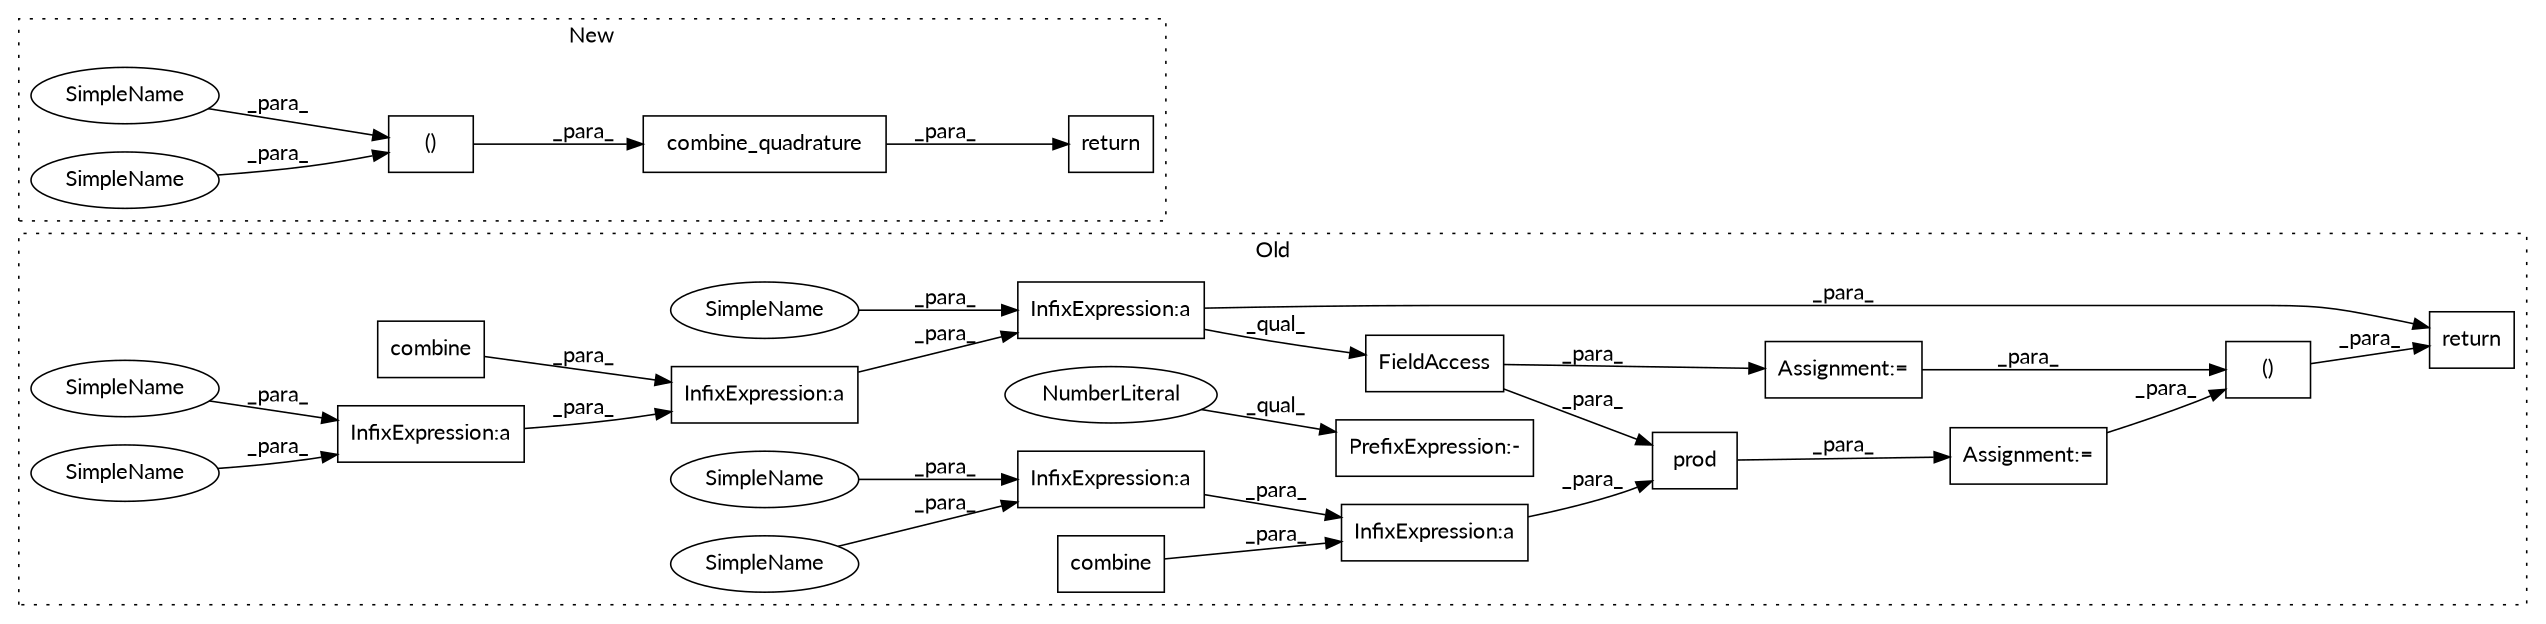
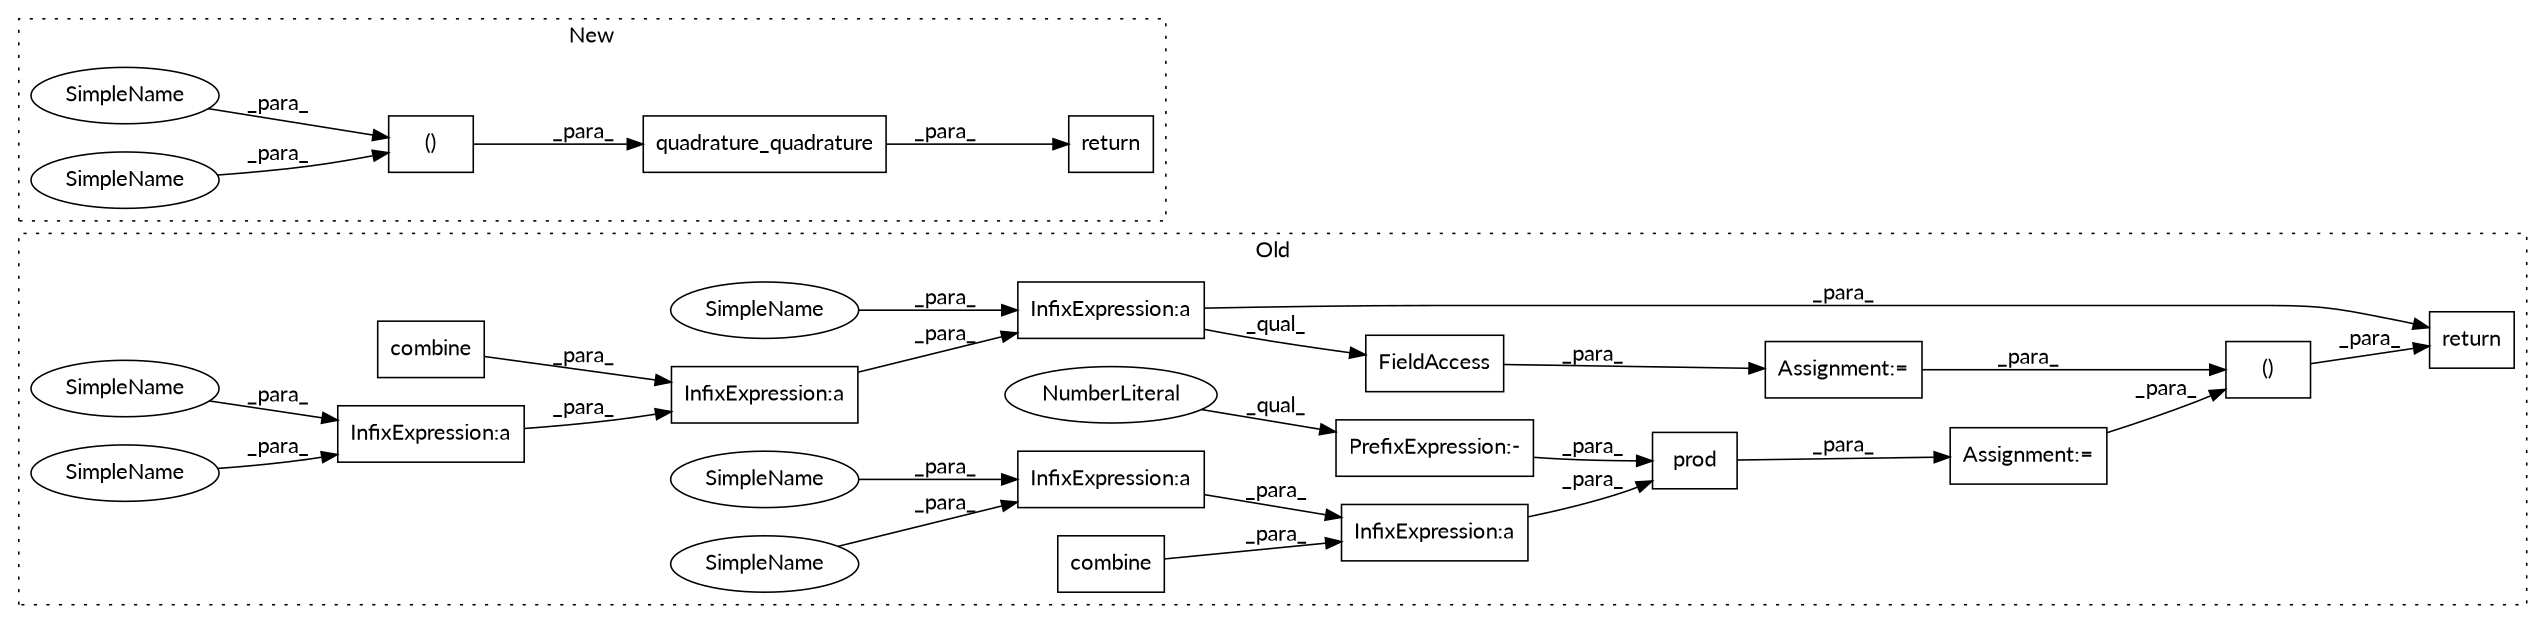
(765, 144) -> (765, 144)
(1570, 414) -> (1585, 460)
